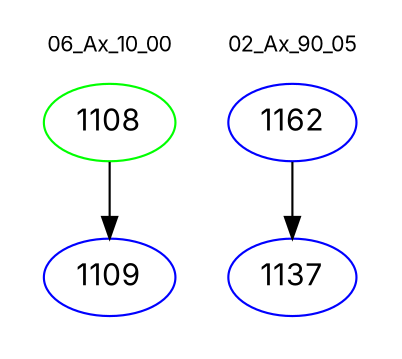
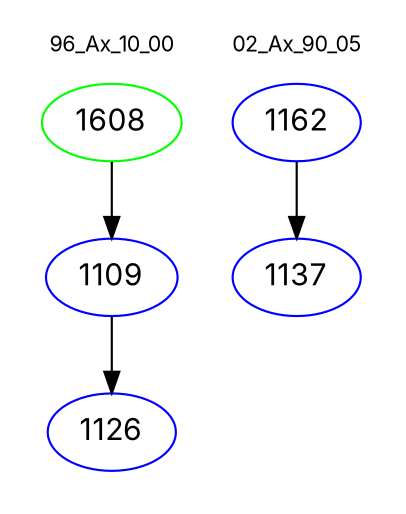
(110, 46) -> (112, 46)
(110, 123) -> (112, 123)
none -> (112, 432)
